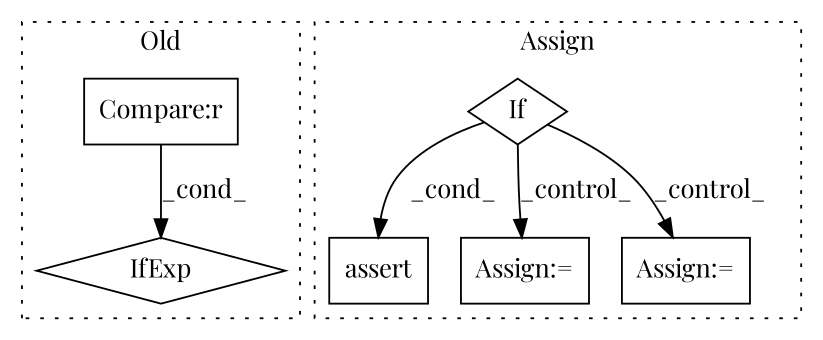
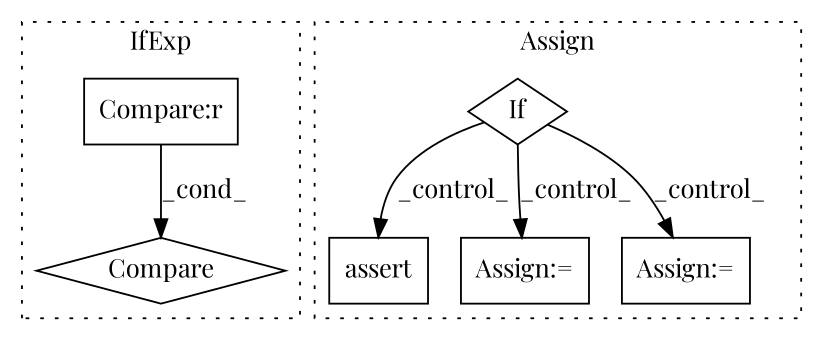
(161, 43) -> (161, 43)
(454, 191) -> (454, 191)
(161, 271) -> (161, 271)
